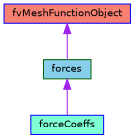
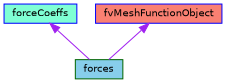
(67, 102) -> (74, 45)
